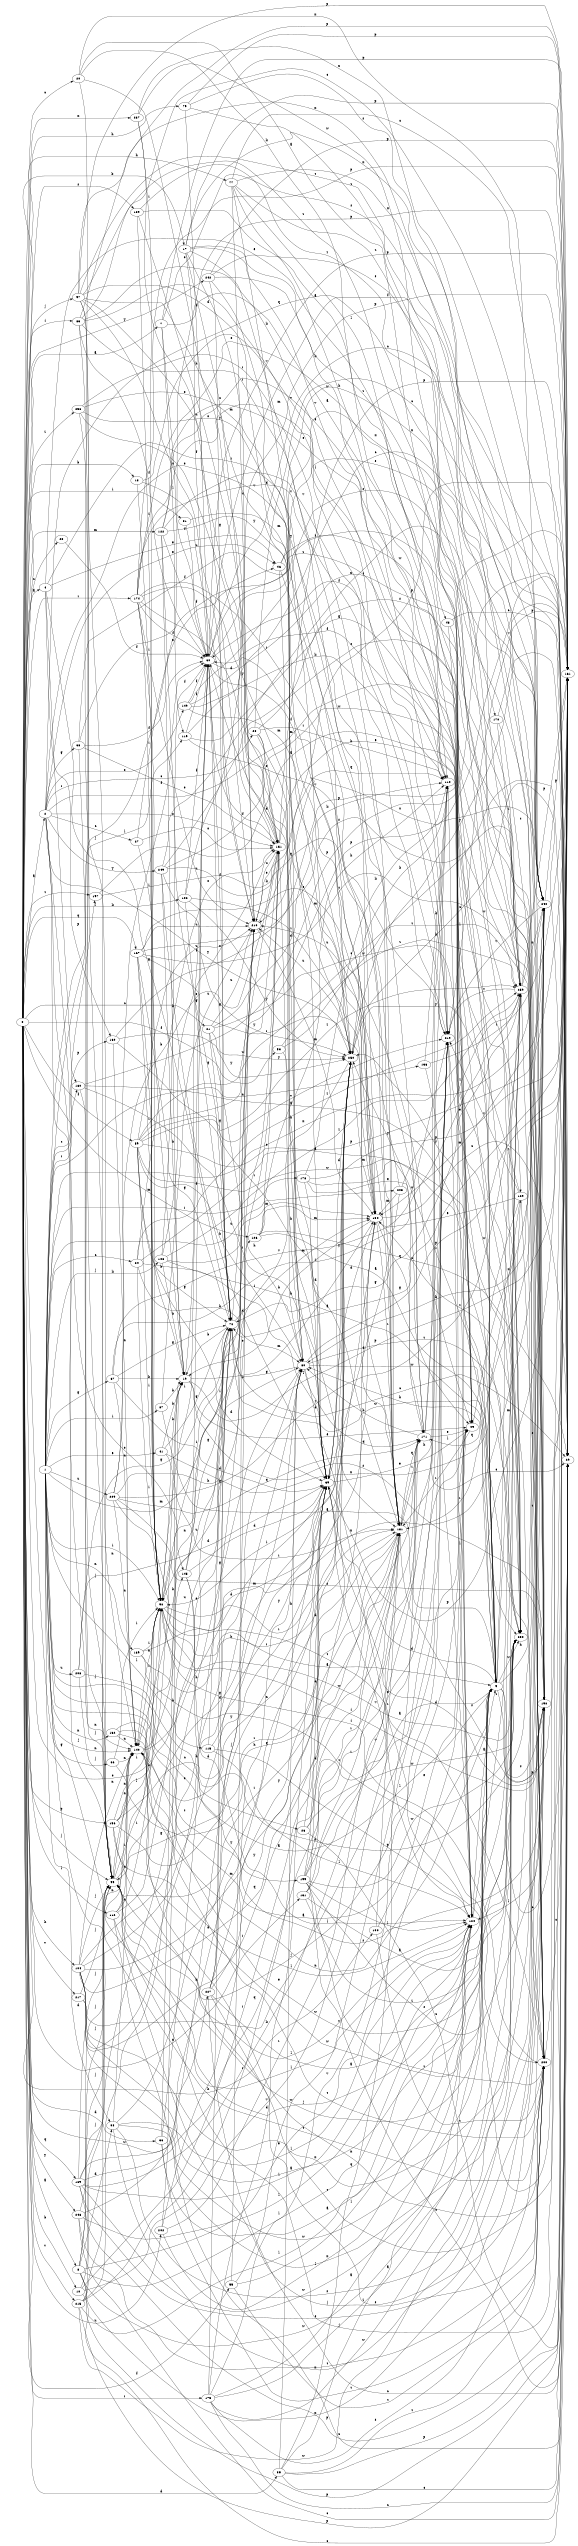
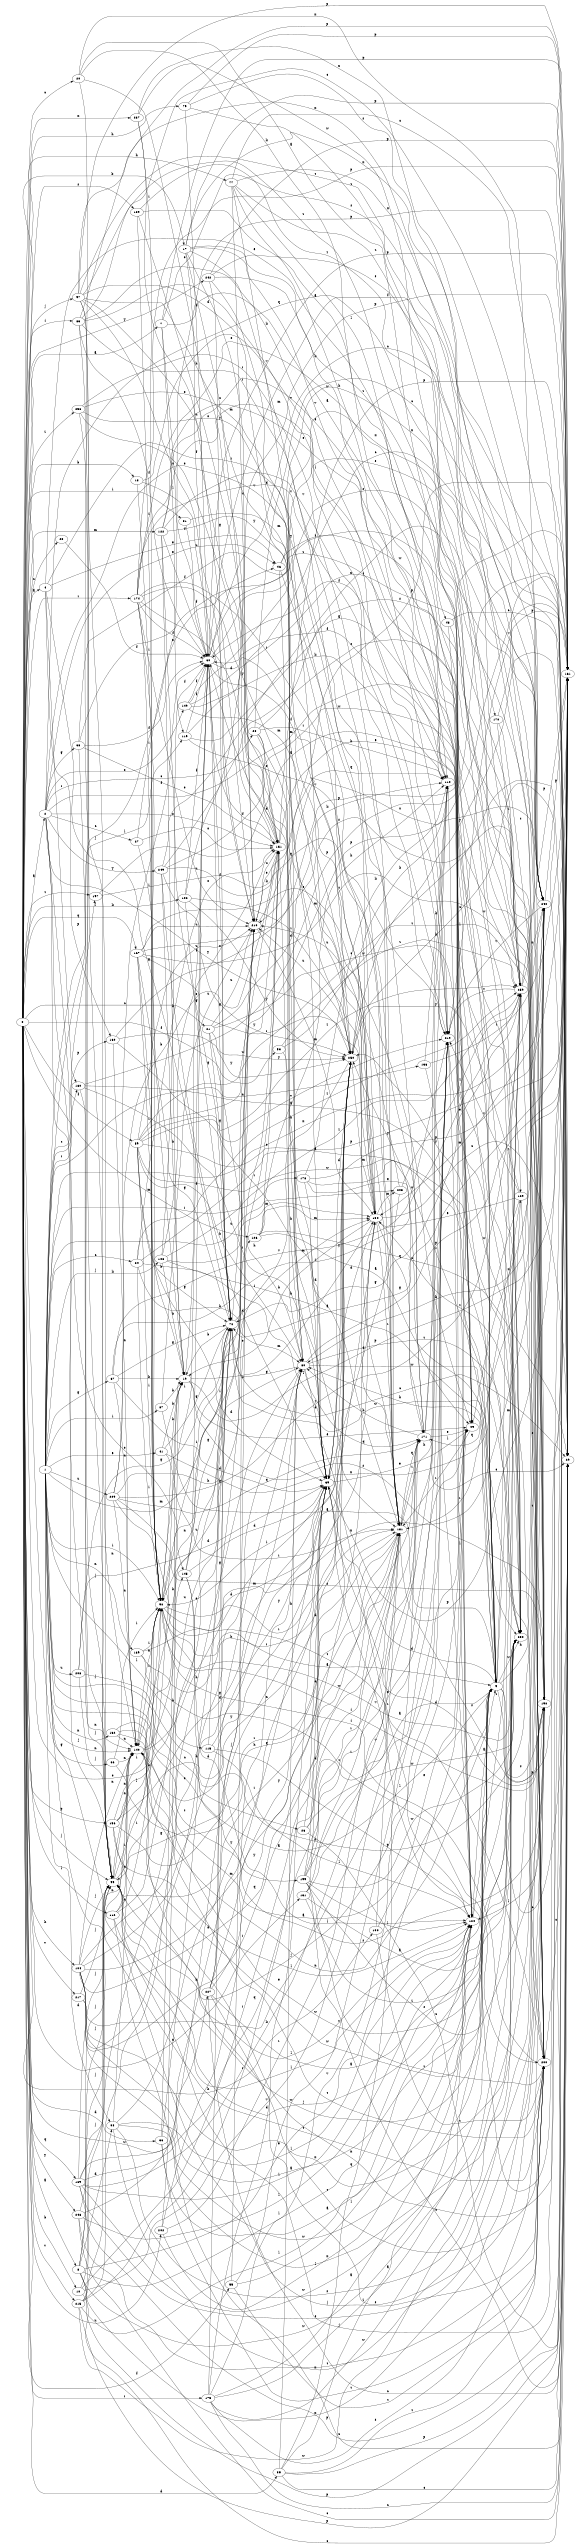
(388, 1204) -> (383, 1202)
